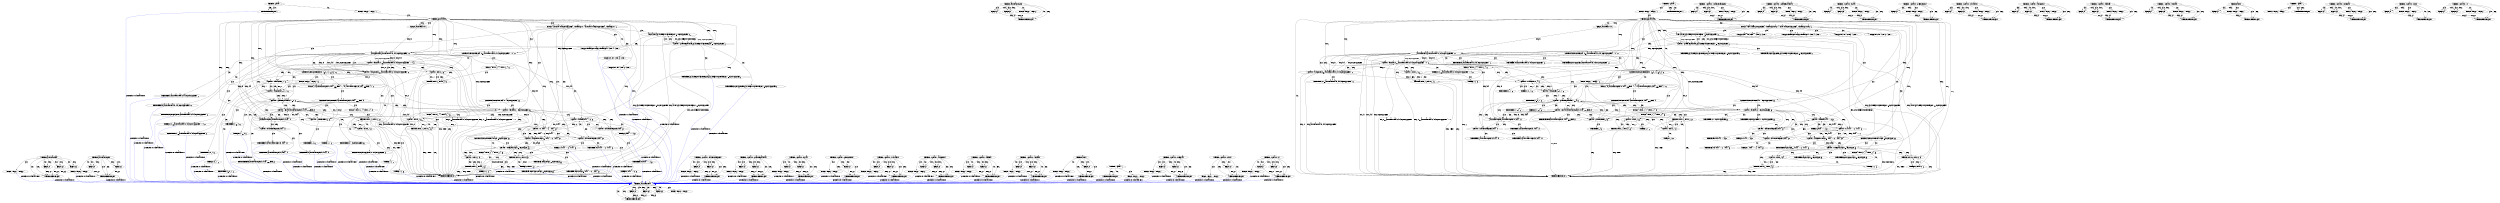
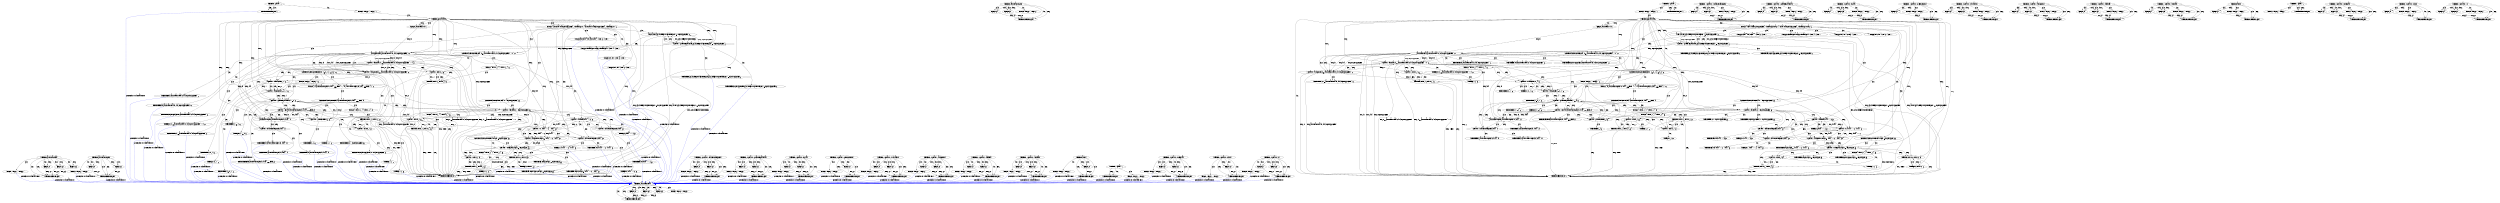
none -> (592, 39)
